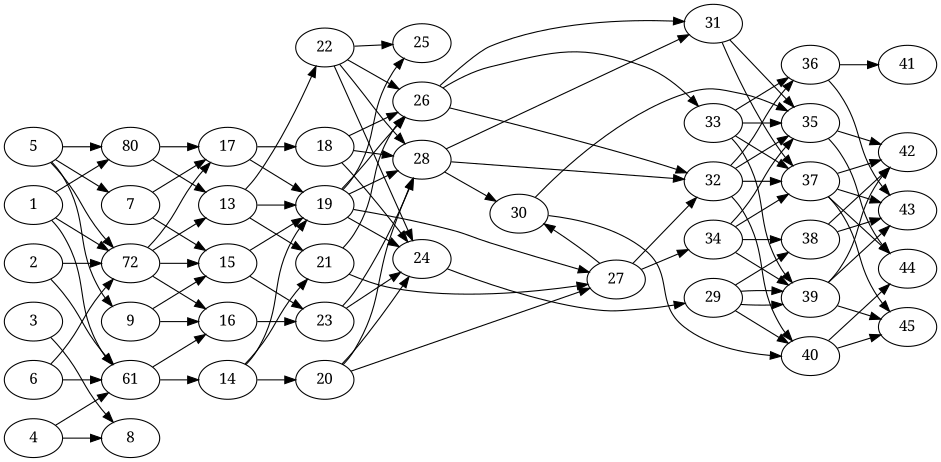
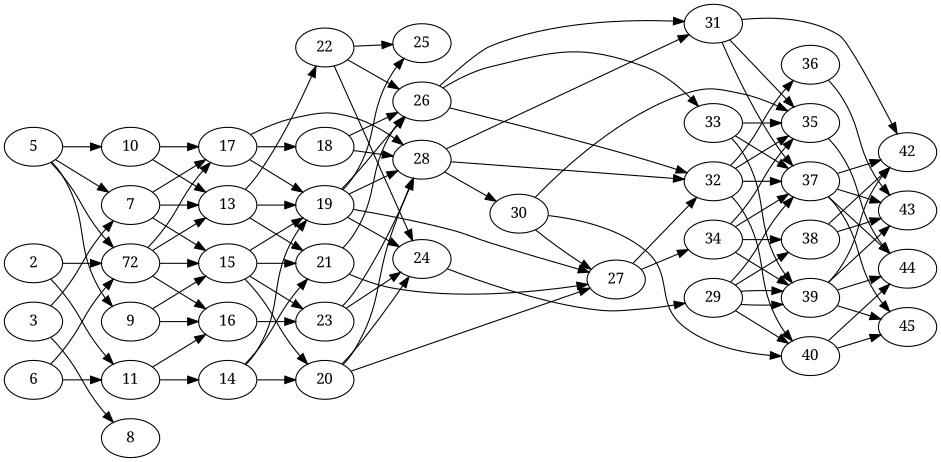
(908, 65) -> none
(764, 93) -> none
(368, 100) -> (324, 113)
(851, 135) -> (840, 36)
(131, 147) -> (131, 147)
(377, 203) -> none
(33, 205) -> none
none -> (171, 205)
none -> (771, 224)
(577, 246) -> (558, 247)
none -> (271, 263)
none -> (78, 270)
none -> (854, 285)
none -> (266, 305)
(131, 380) -> (131, 380)
(33, 438) -> none
